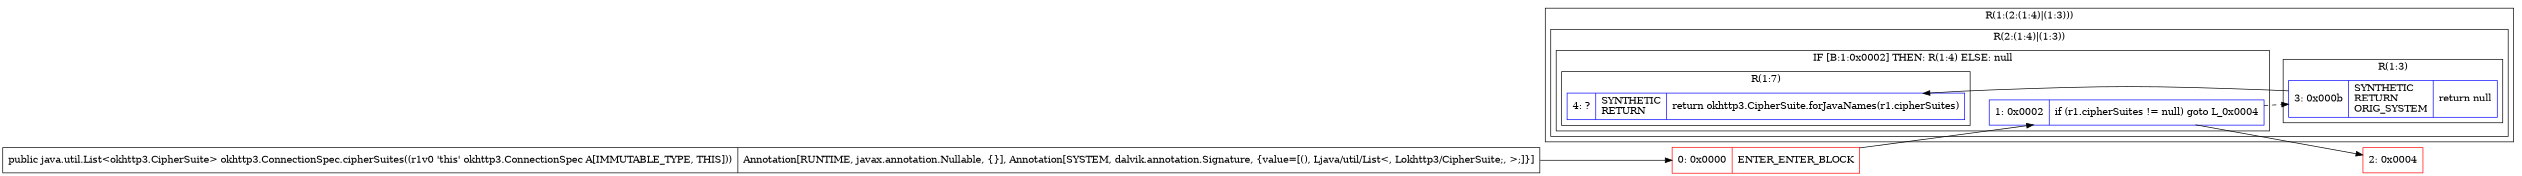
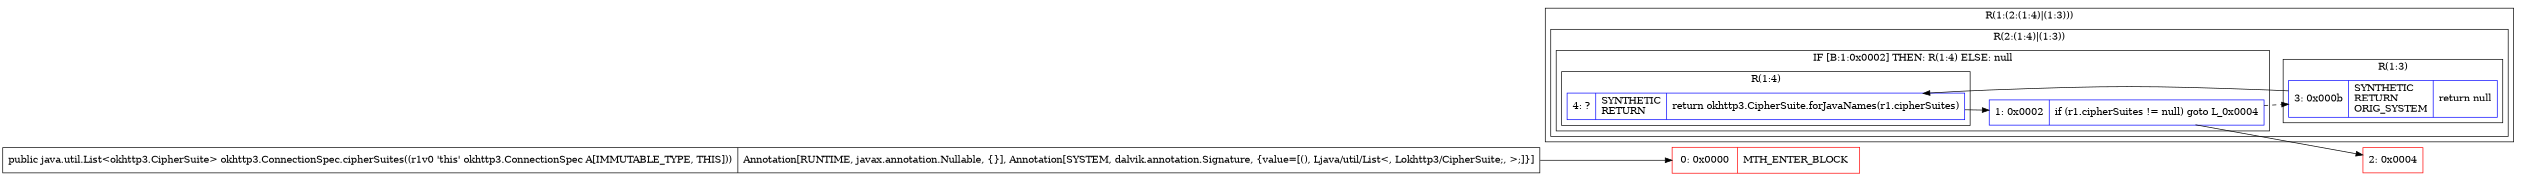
(1766, 79) -> (1766, 79)
(1943, 137) -> (1974, 110)
(1796, 160) -> (1796, 160)
